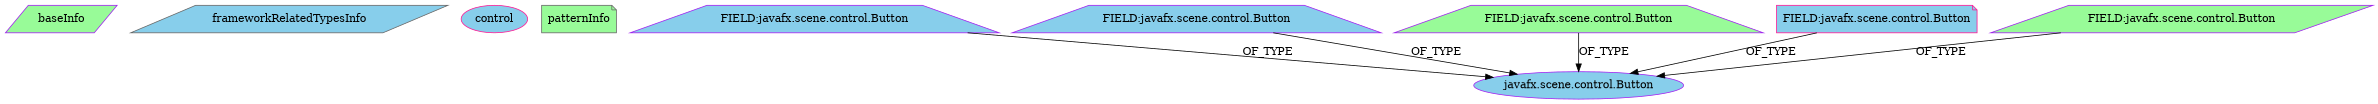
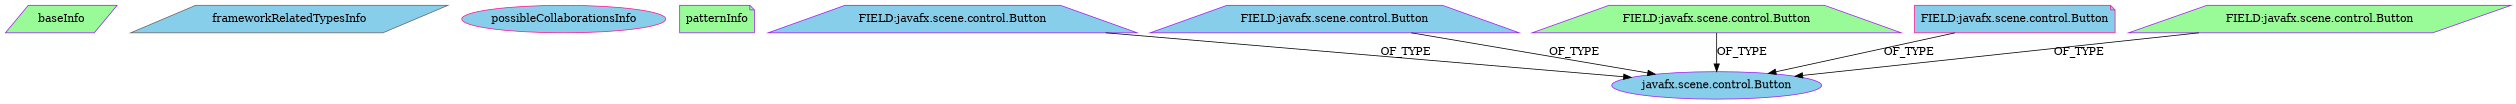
(494, 19) -> (564, 19)
(579, 19) -> (717, 19)
